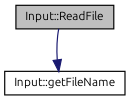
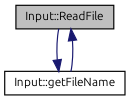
none -> (73, 56)
